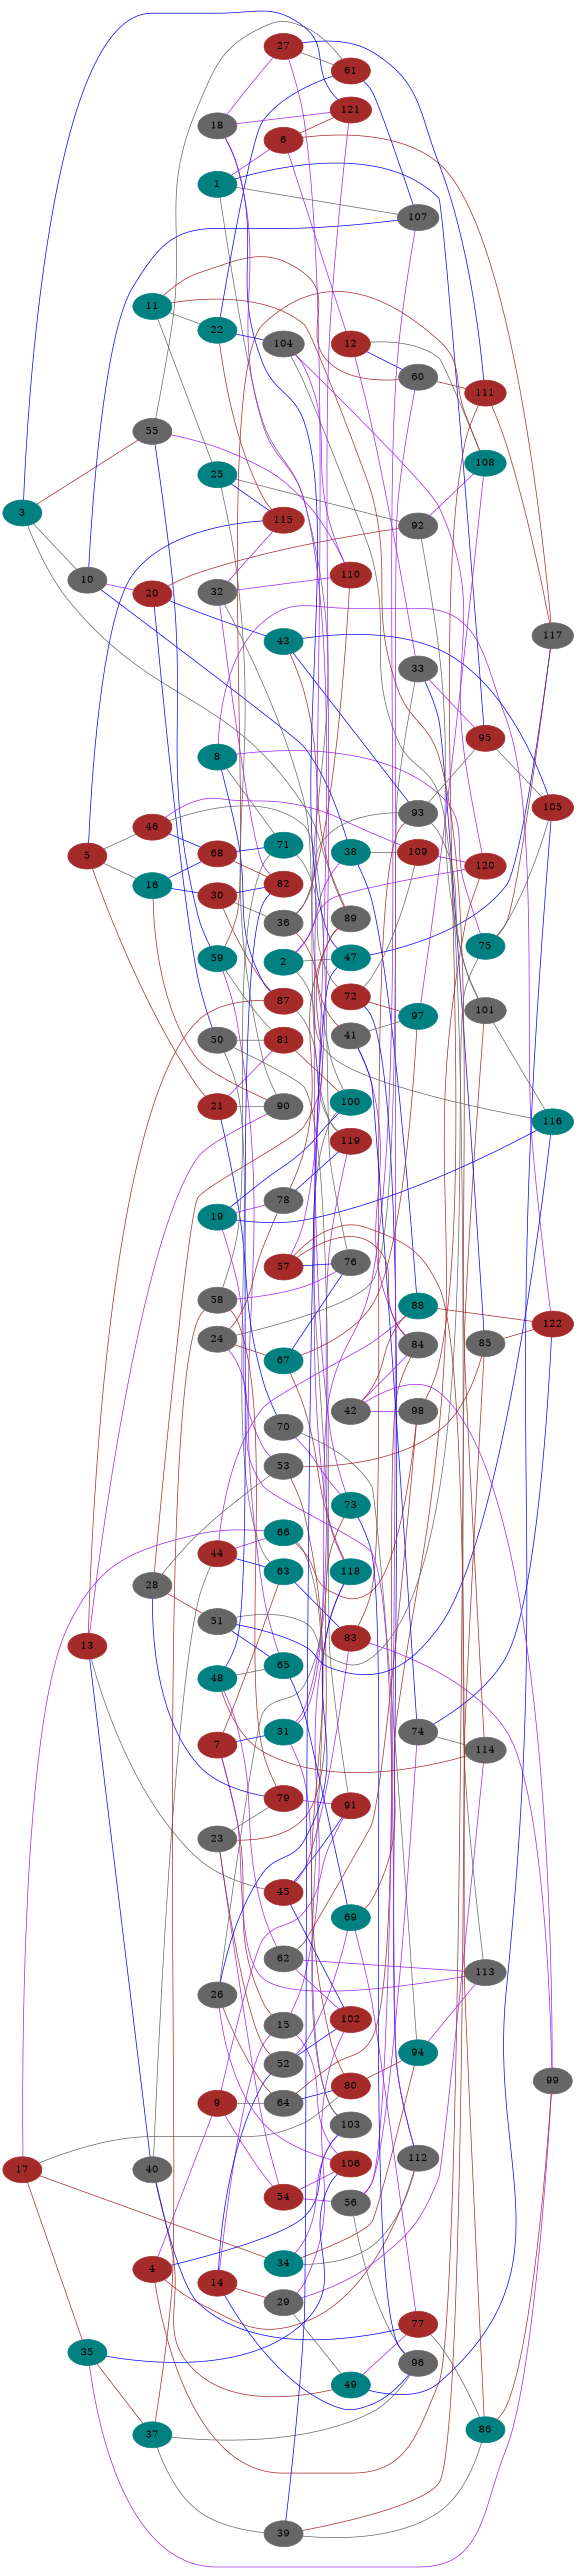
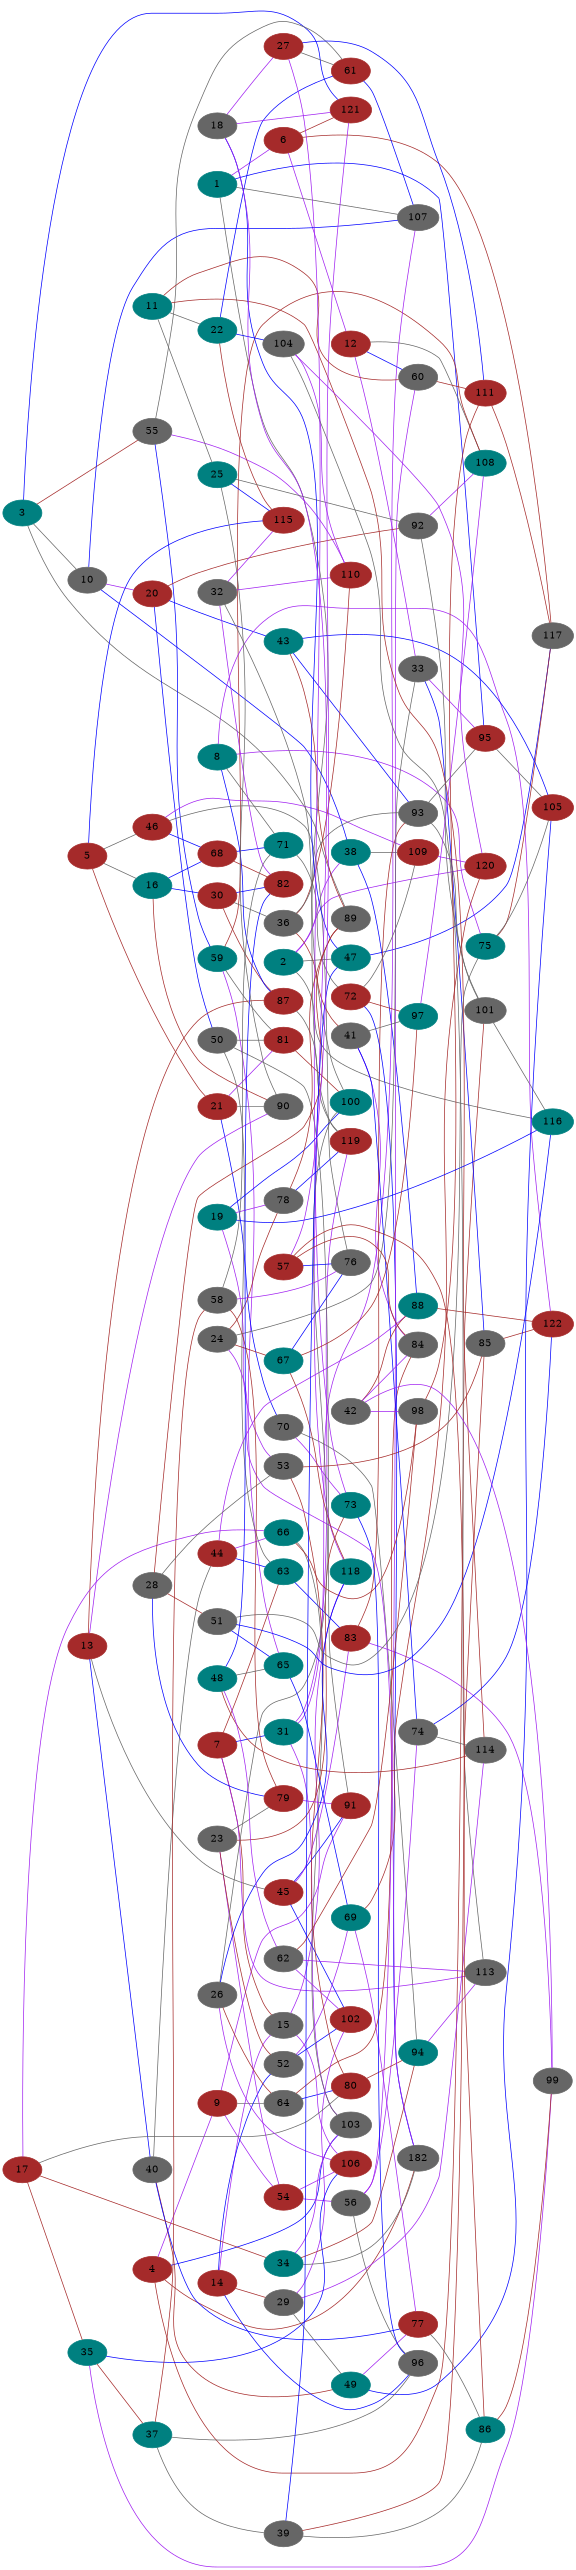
(418, 2158) -> (418, 2158)
